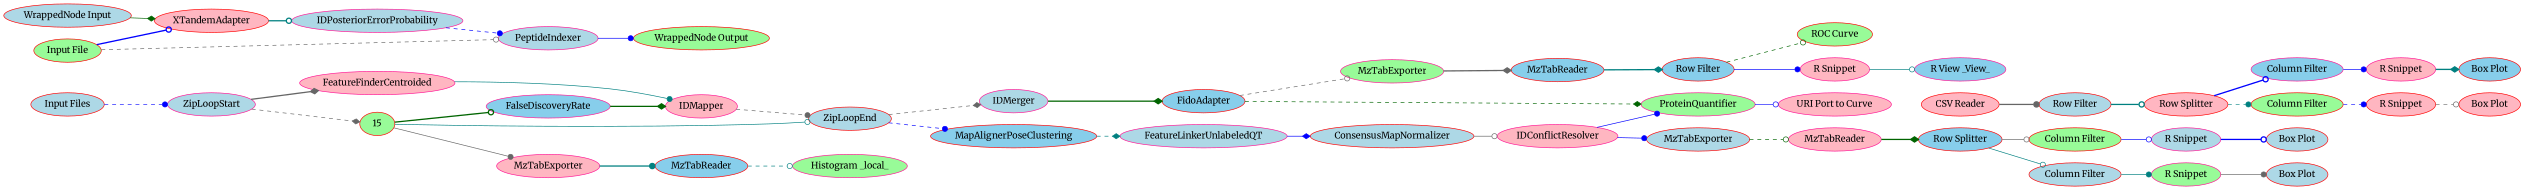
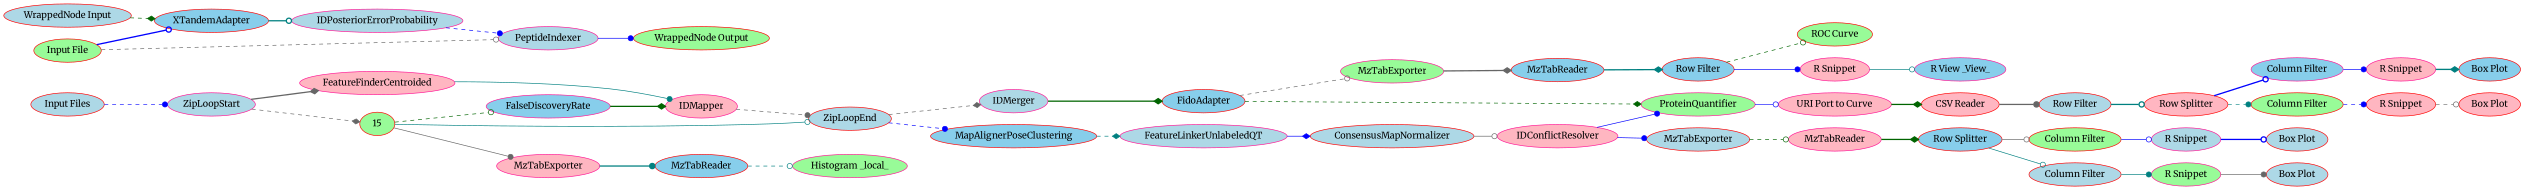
(139, 18) -> (139, 18)
(211, 21) -> (211, 21)
none -> (1902, 104)
(442, 117) -> (442, 117)
